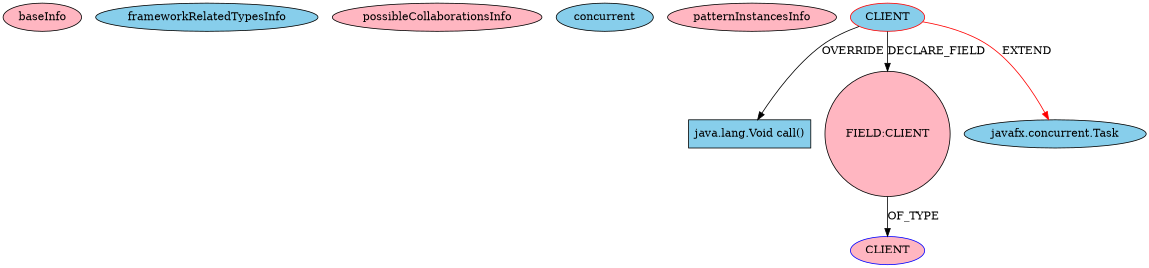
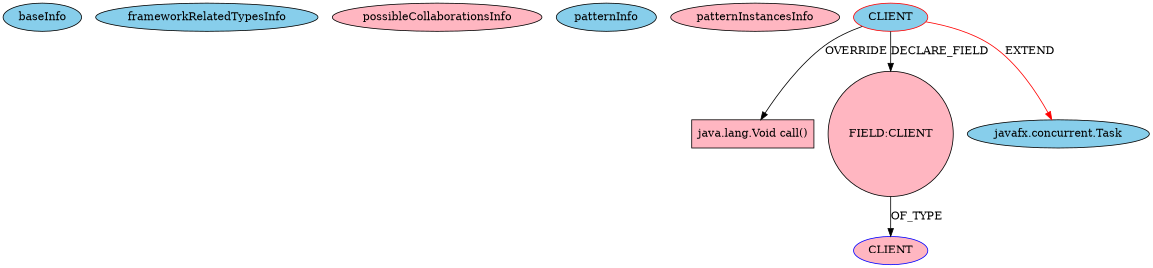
(42, 17) -> (42, 17)
(605, 17) -> (606, 17)
(750, 134) -> (753, 134)
